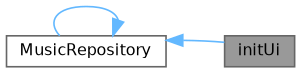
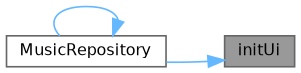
(204, 41) -> (187, 62)
